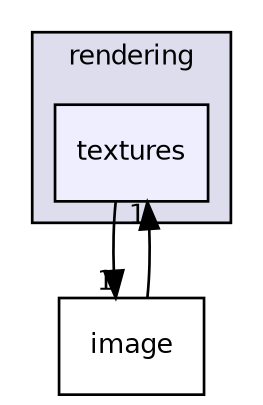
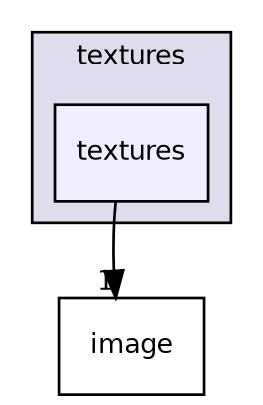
(132, 58) -> (132, 58)
(149, 263) -> none
